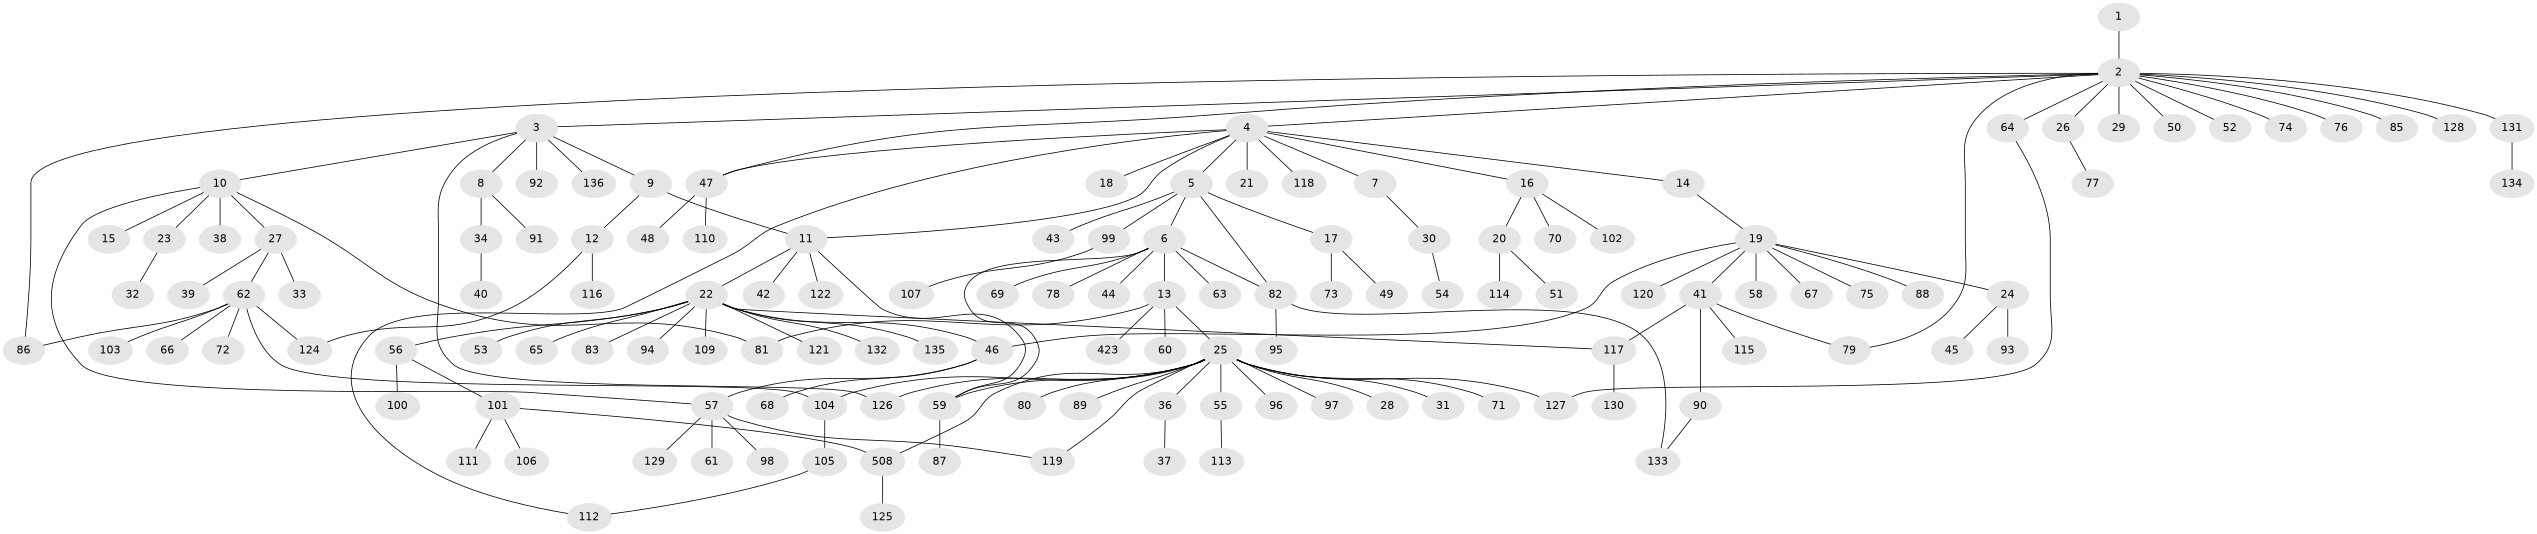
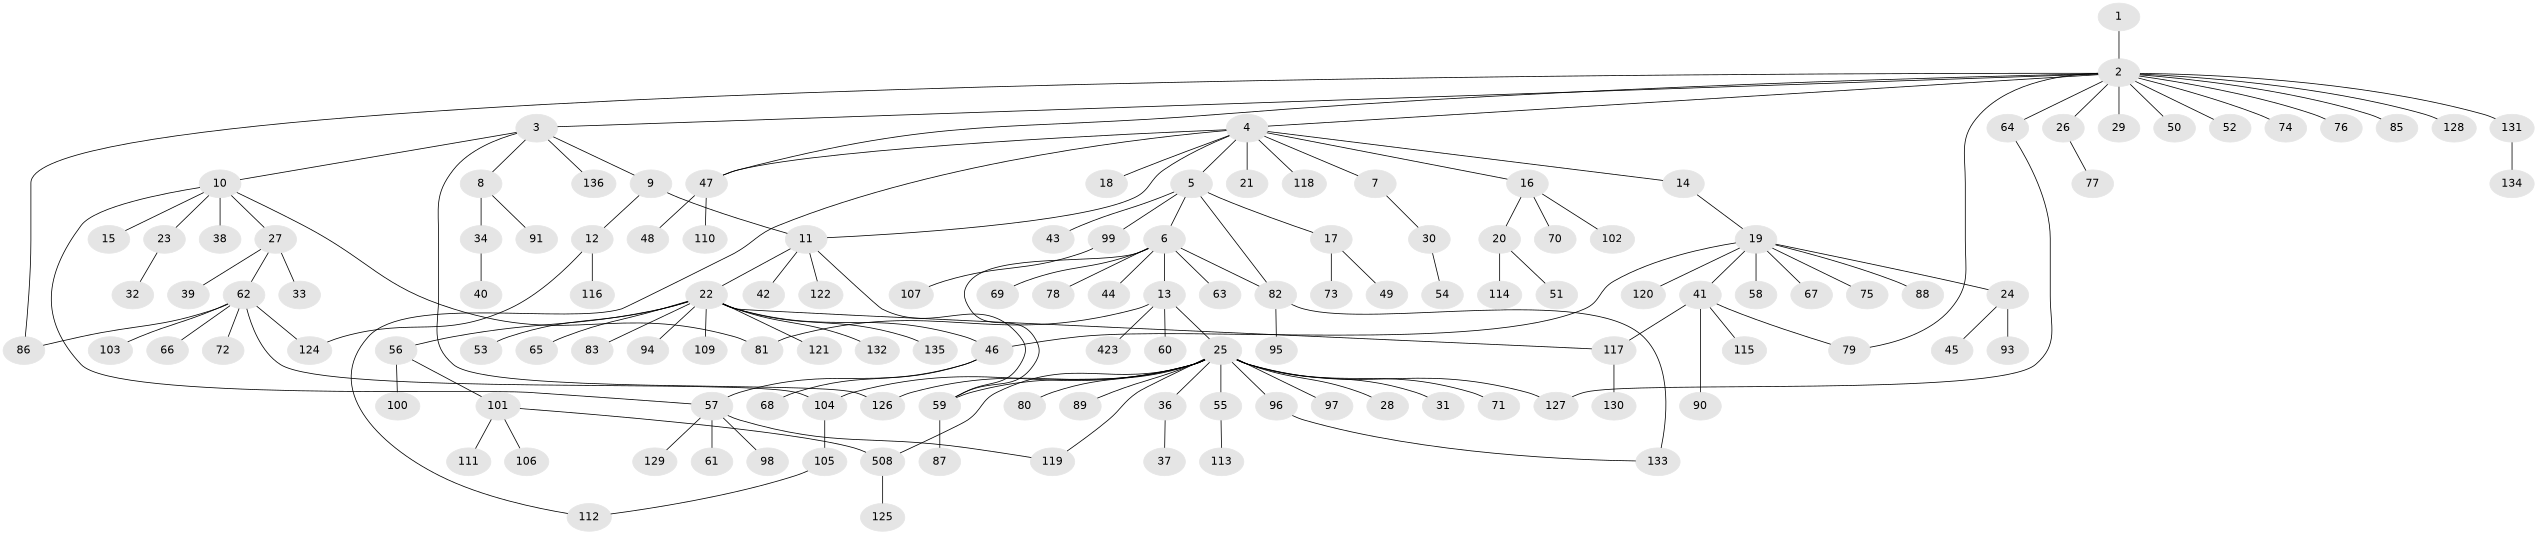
(537, 184) -> none
(1679, 434) -> (1462, 450)
